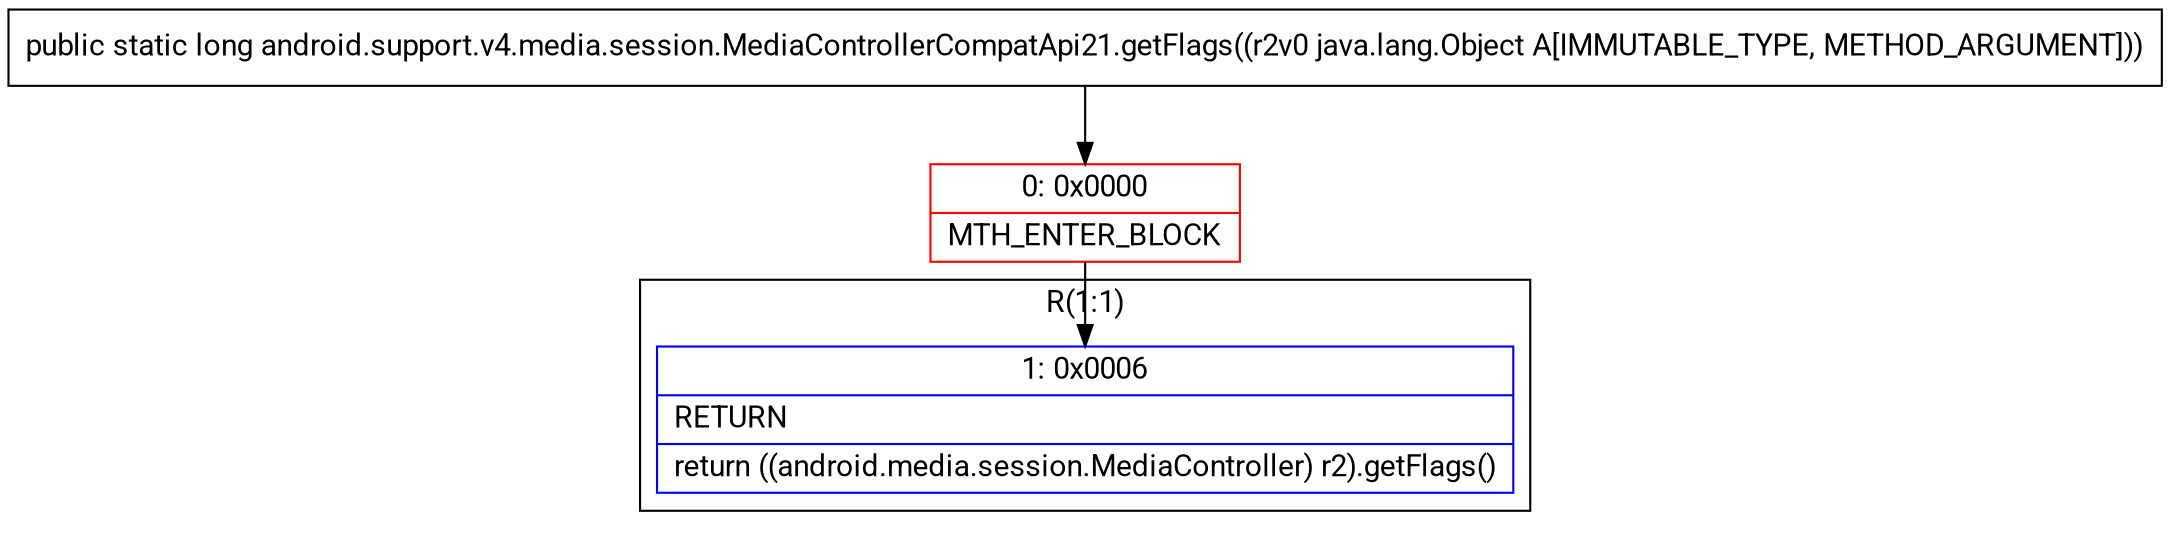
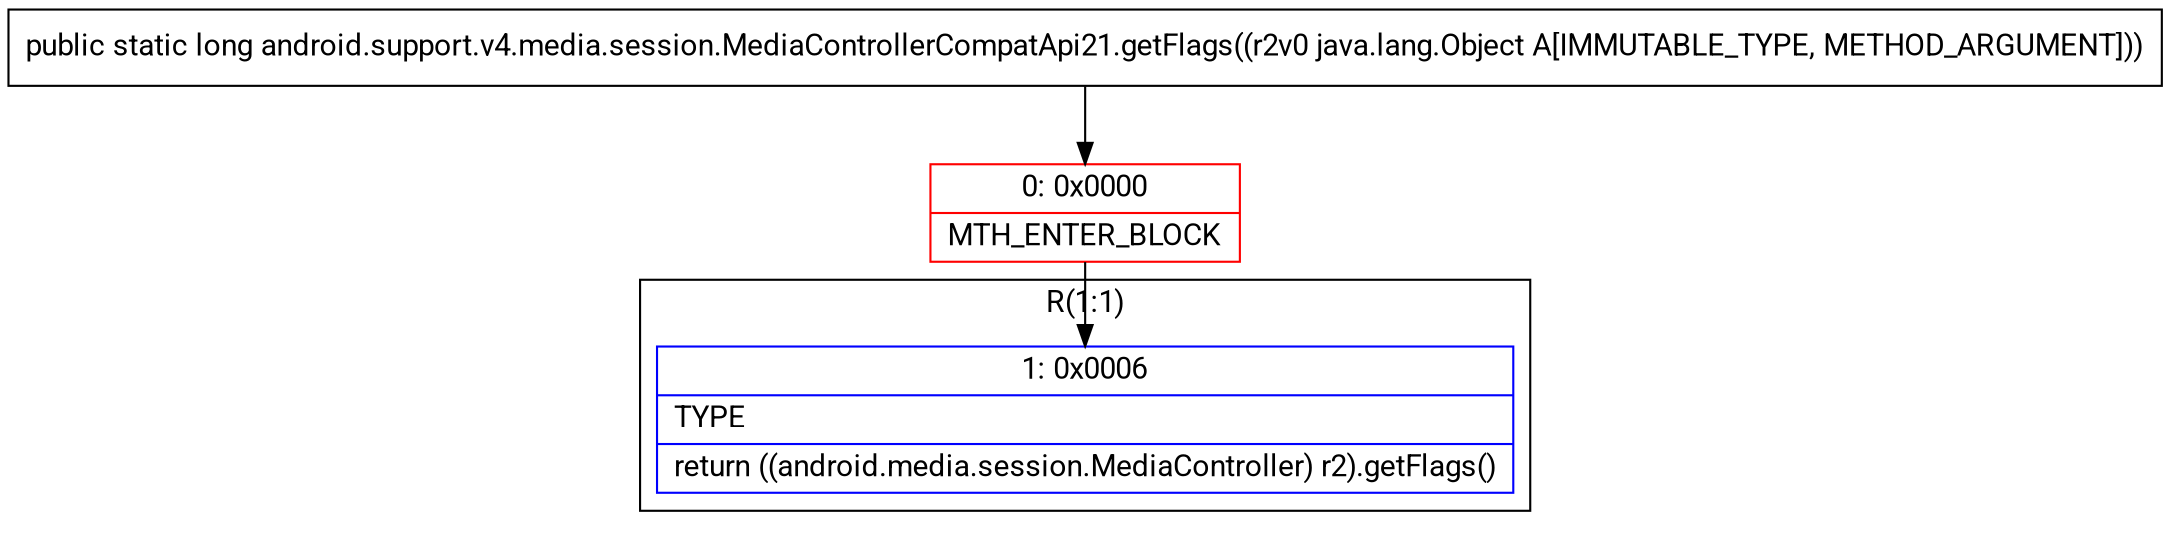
(731, 419) -> (710, 419)
